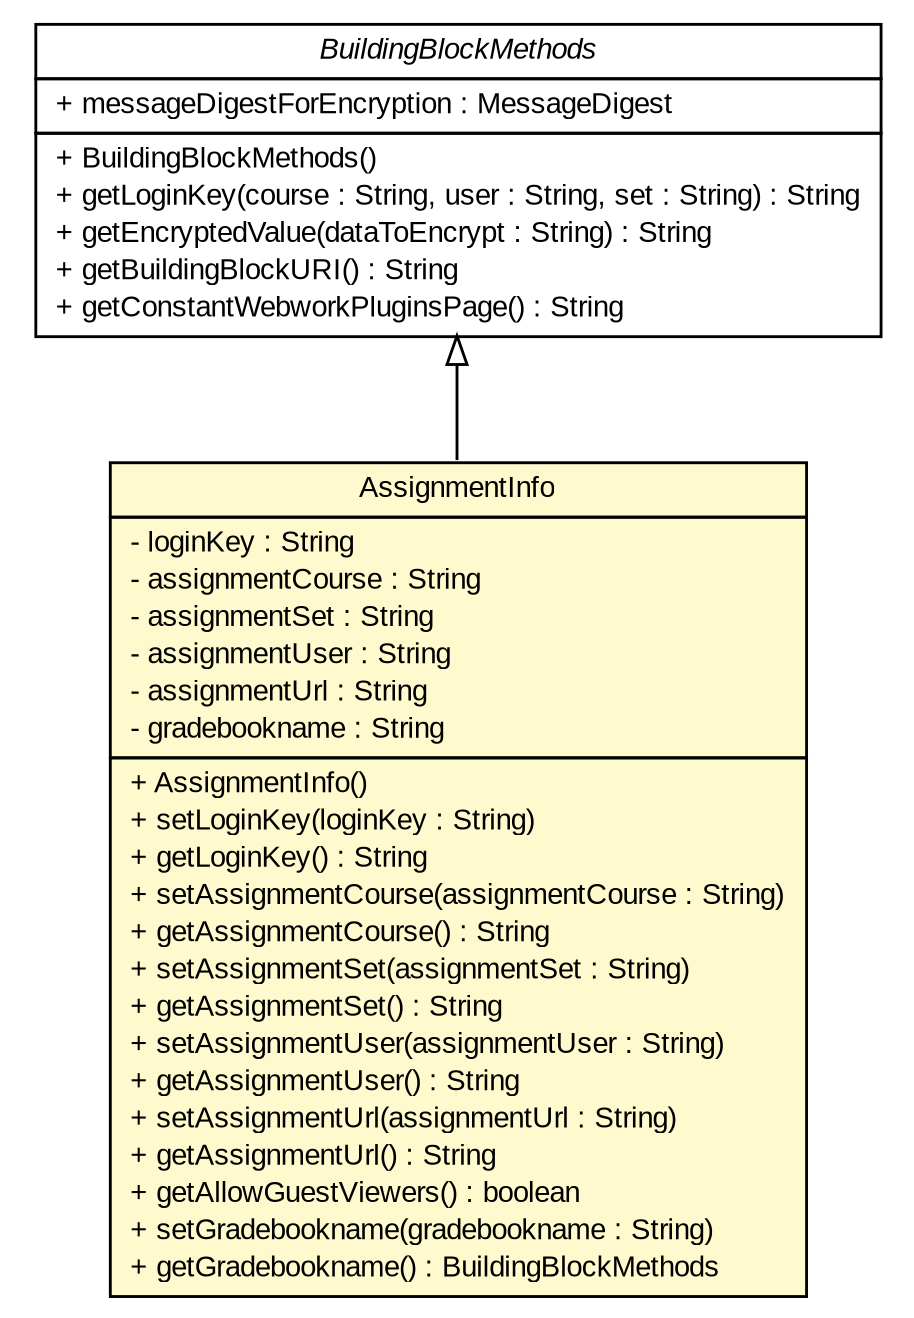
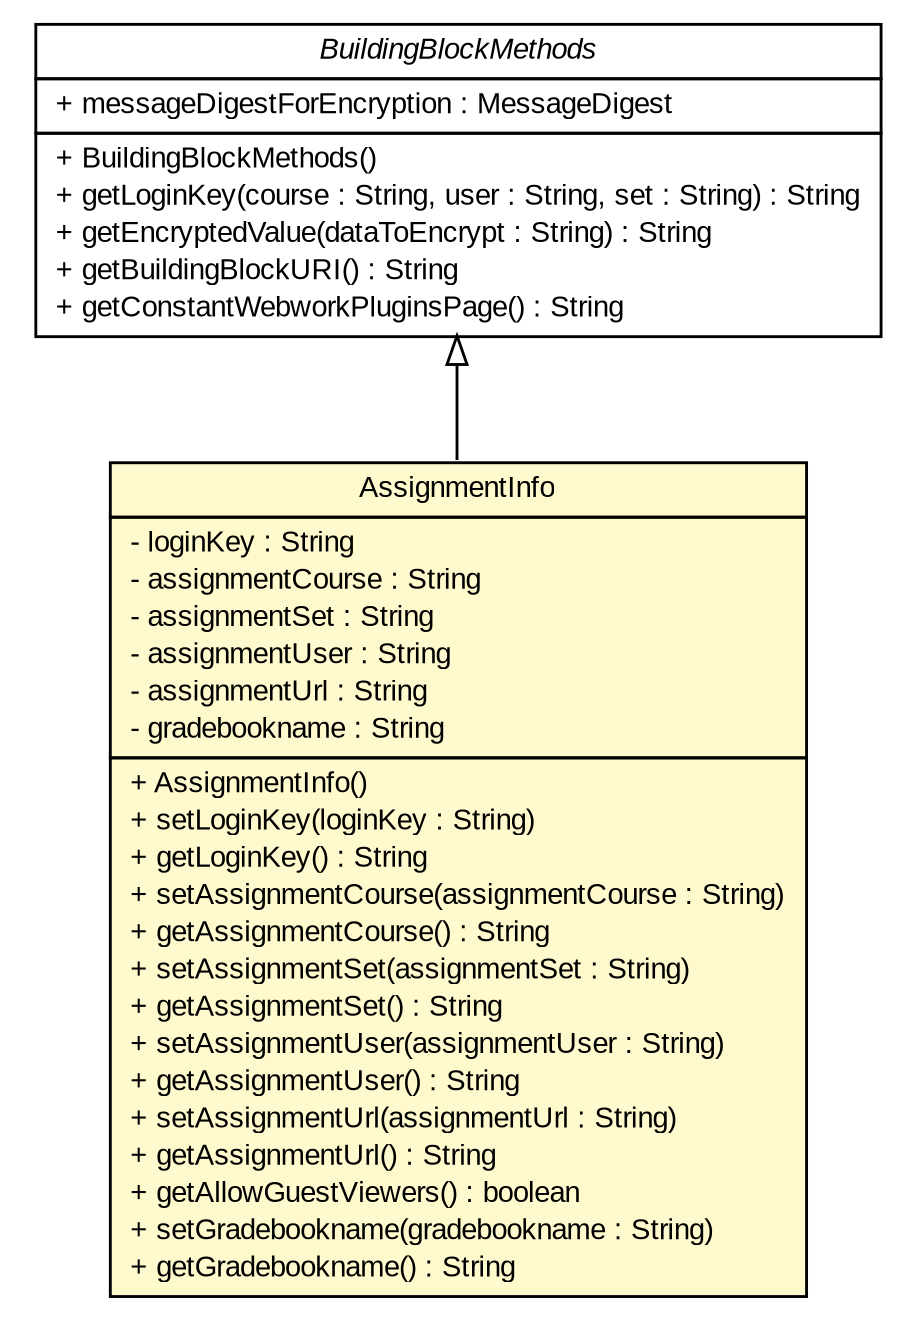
(425, 1268) -> (324, 1268)
